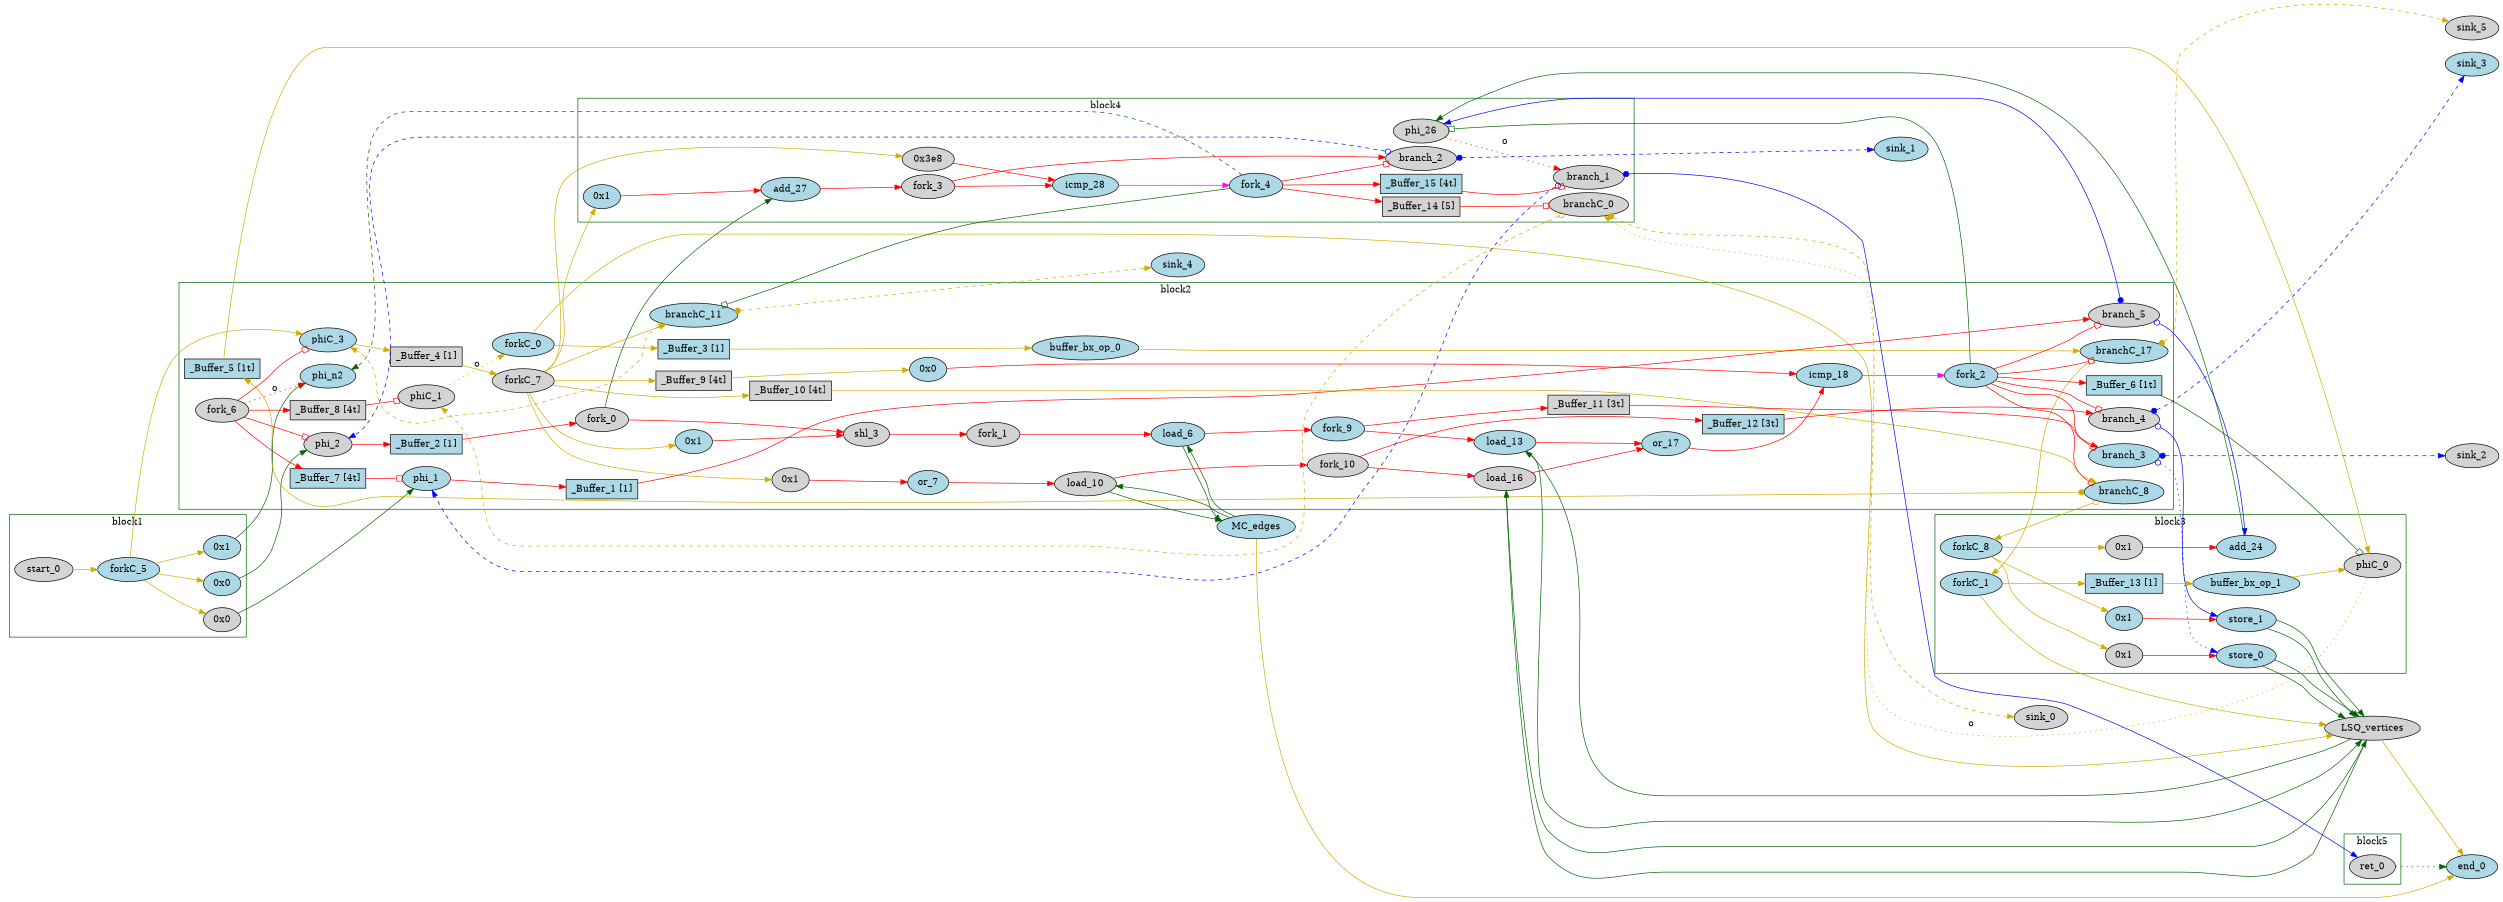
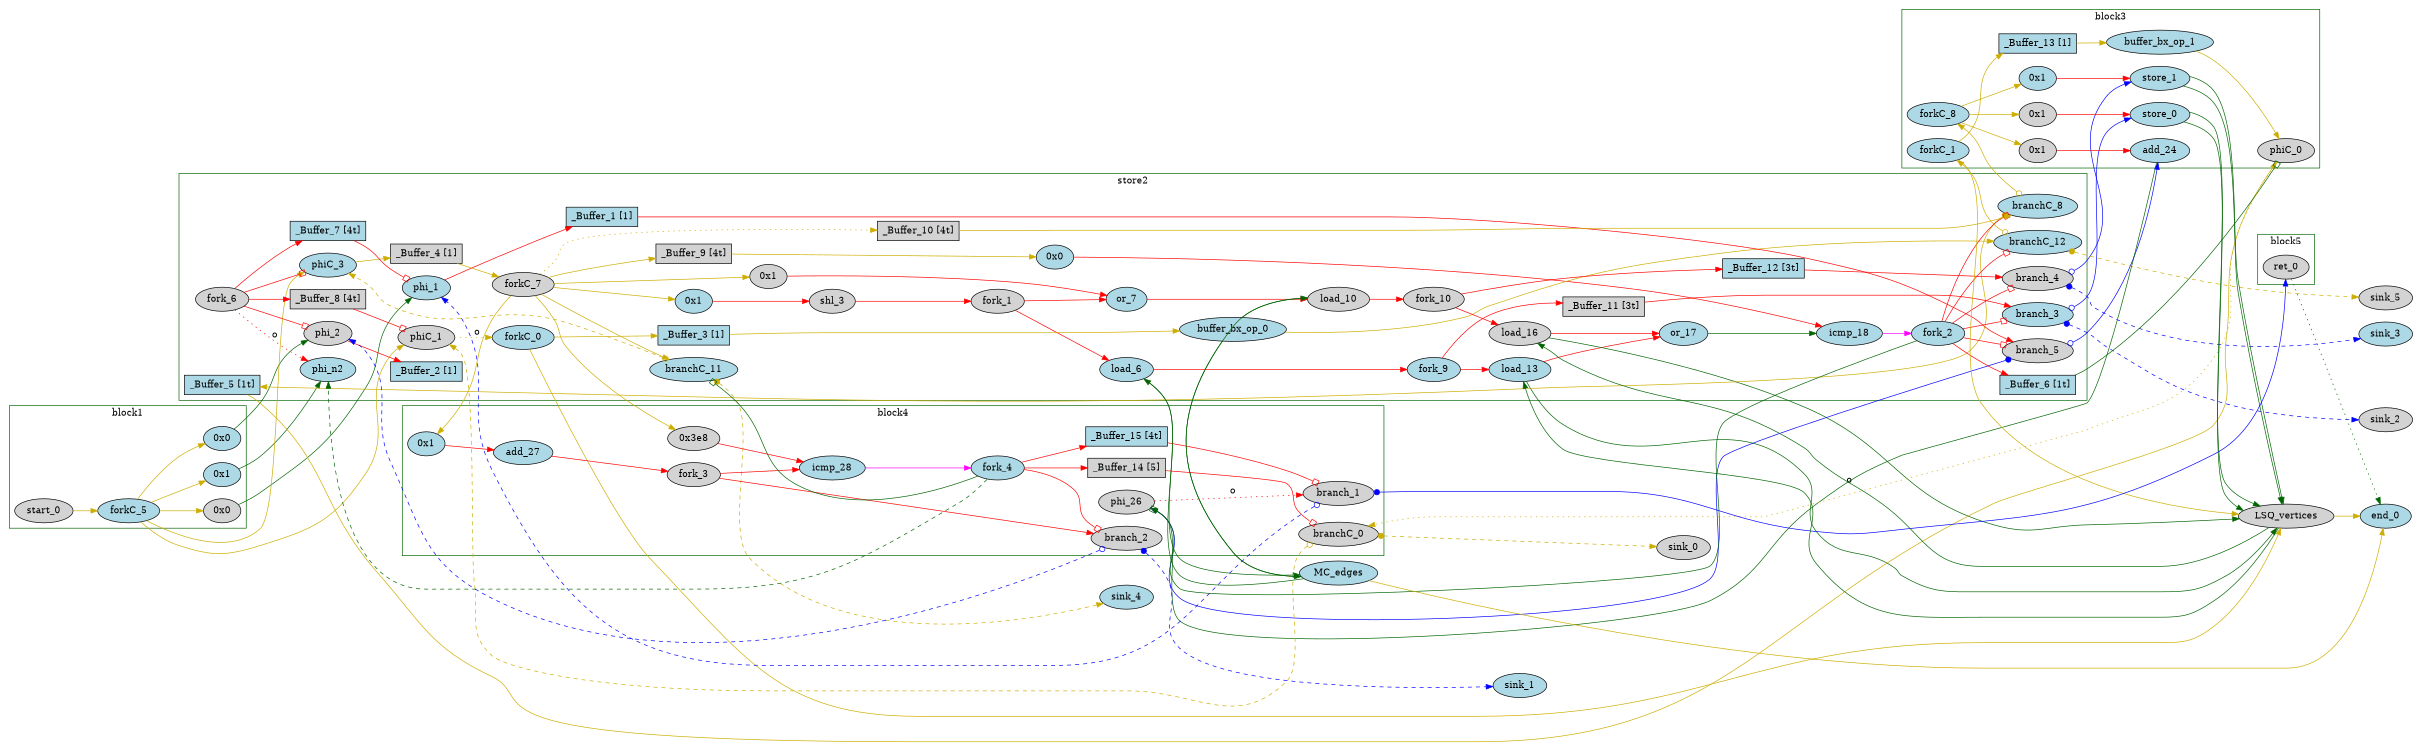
(1176, 290) -> (1133, 181)
none -> (1062, 300)
(2124, 351) -> (2038, 242)
(647, 396) -> (697, 230)
(602, 420) -> none
(1766, 445) -> (1759, 333)
none -> (323, 519)
(2186, 600) -> (2097, 212)
